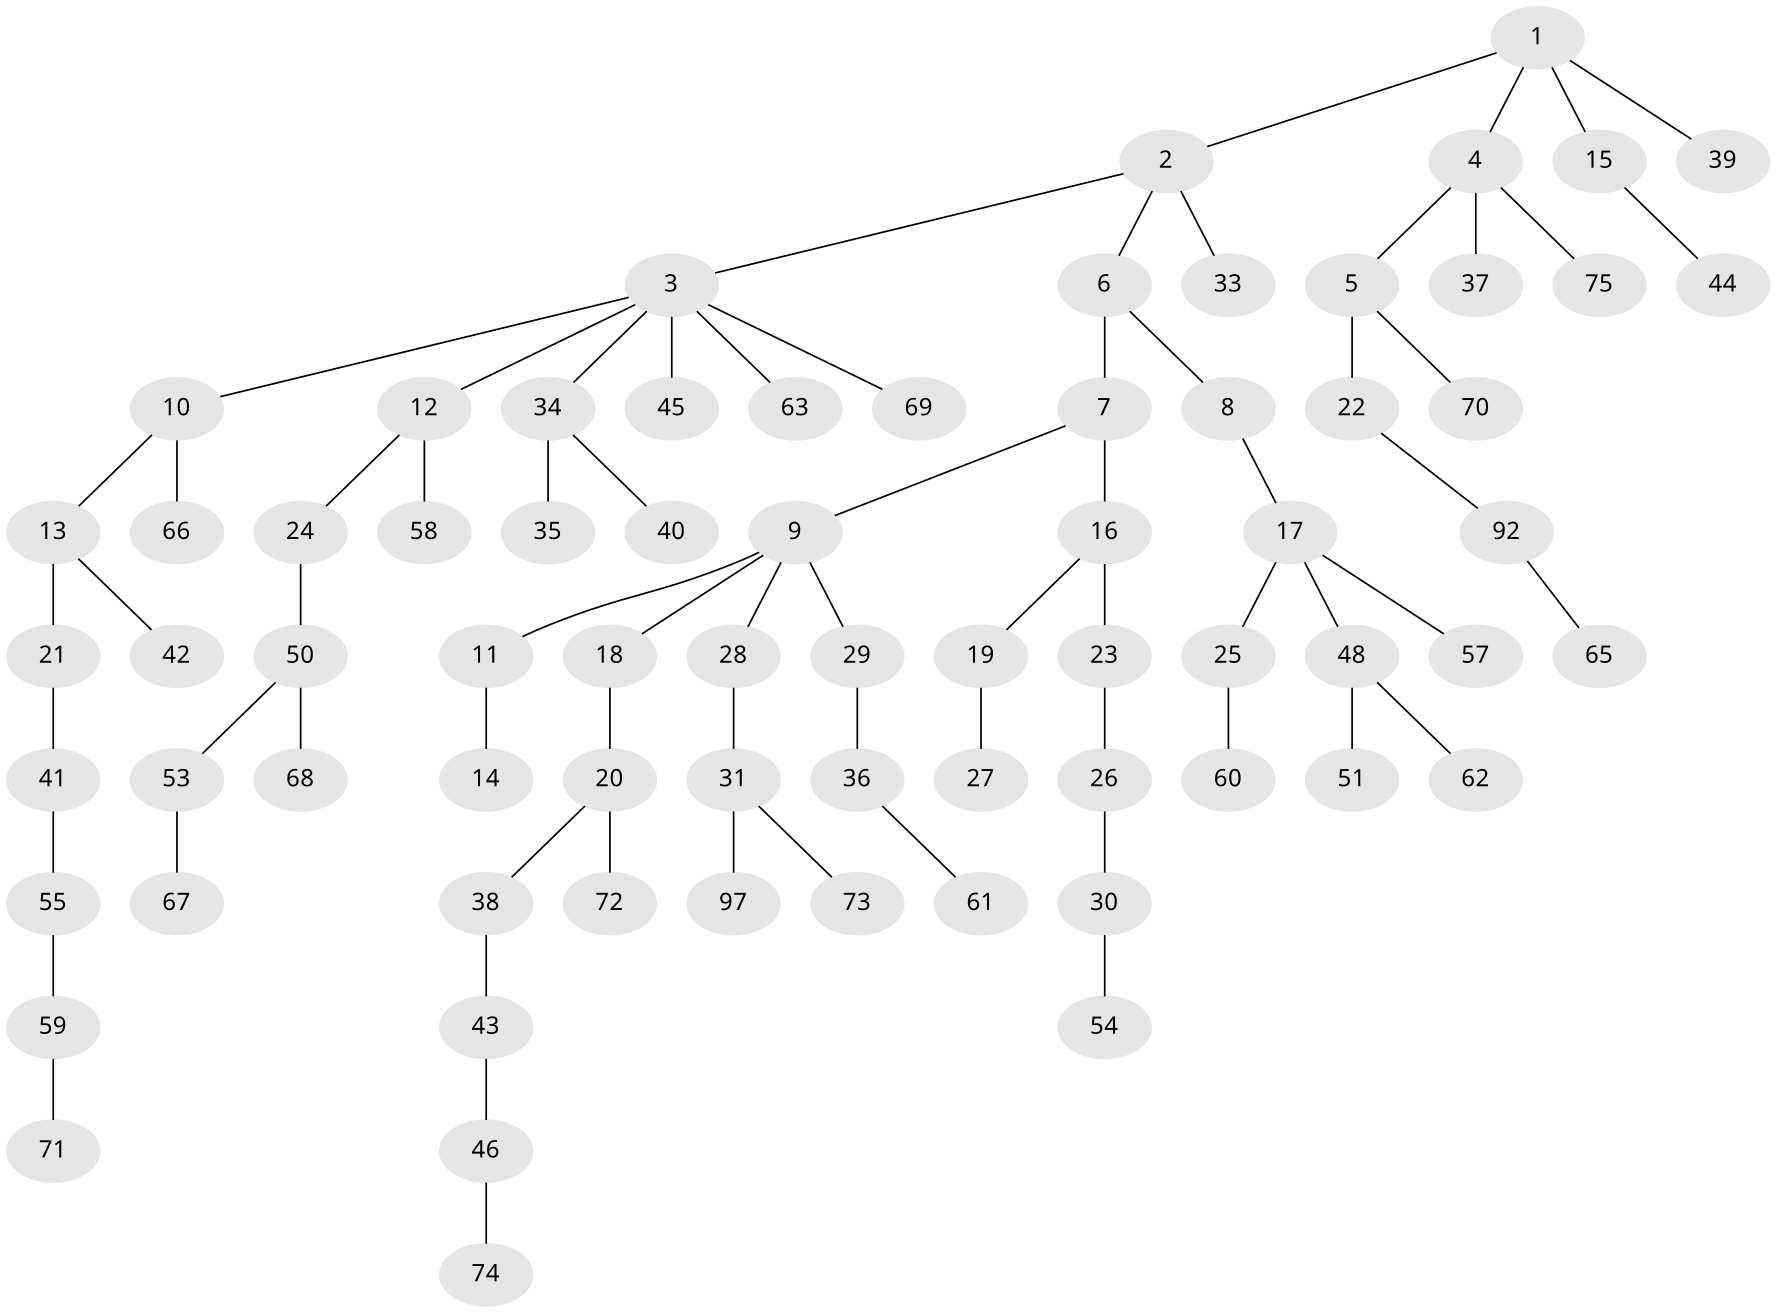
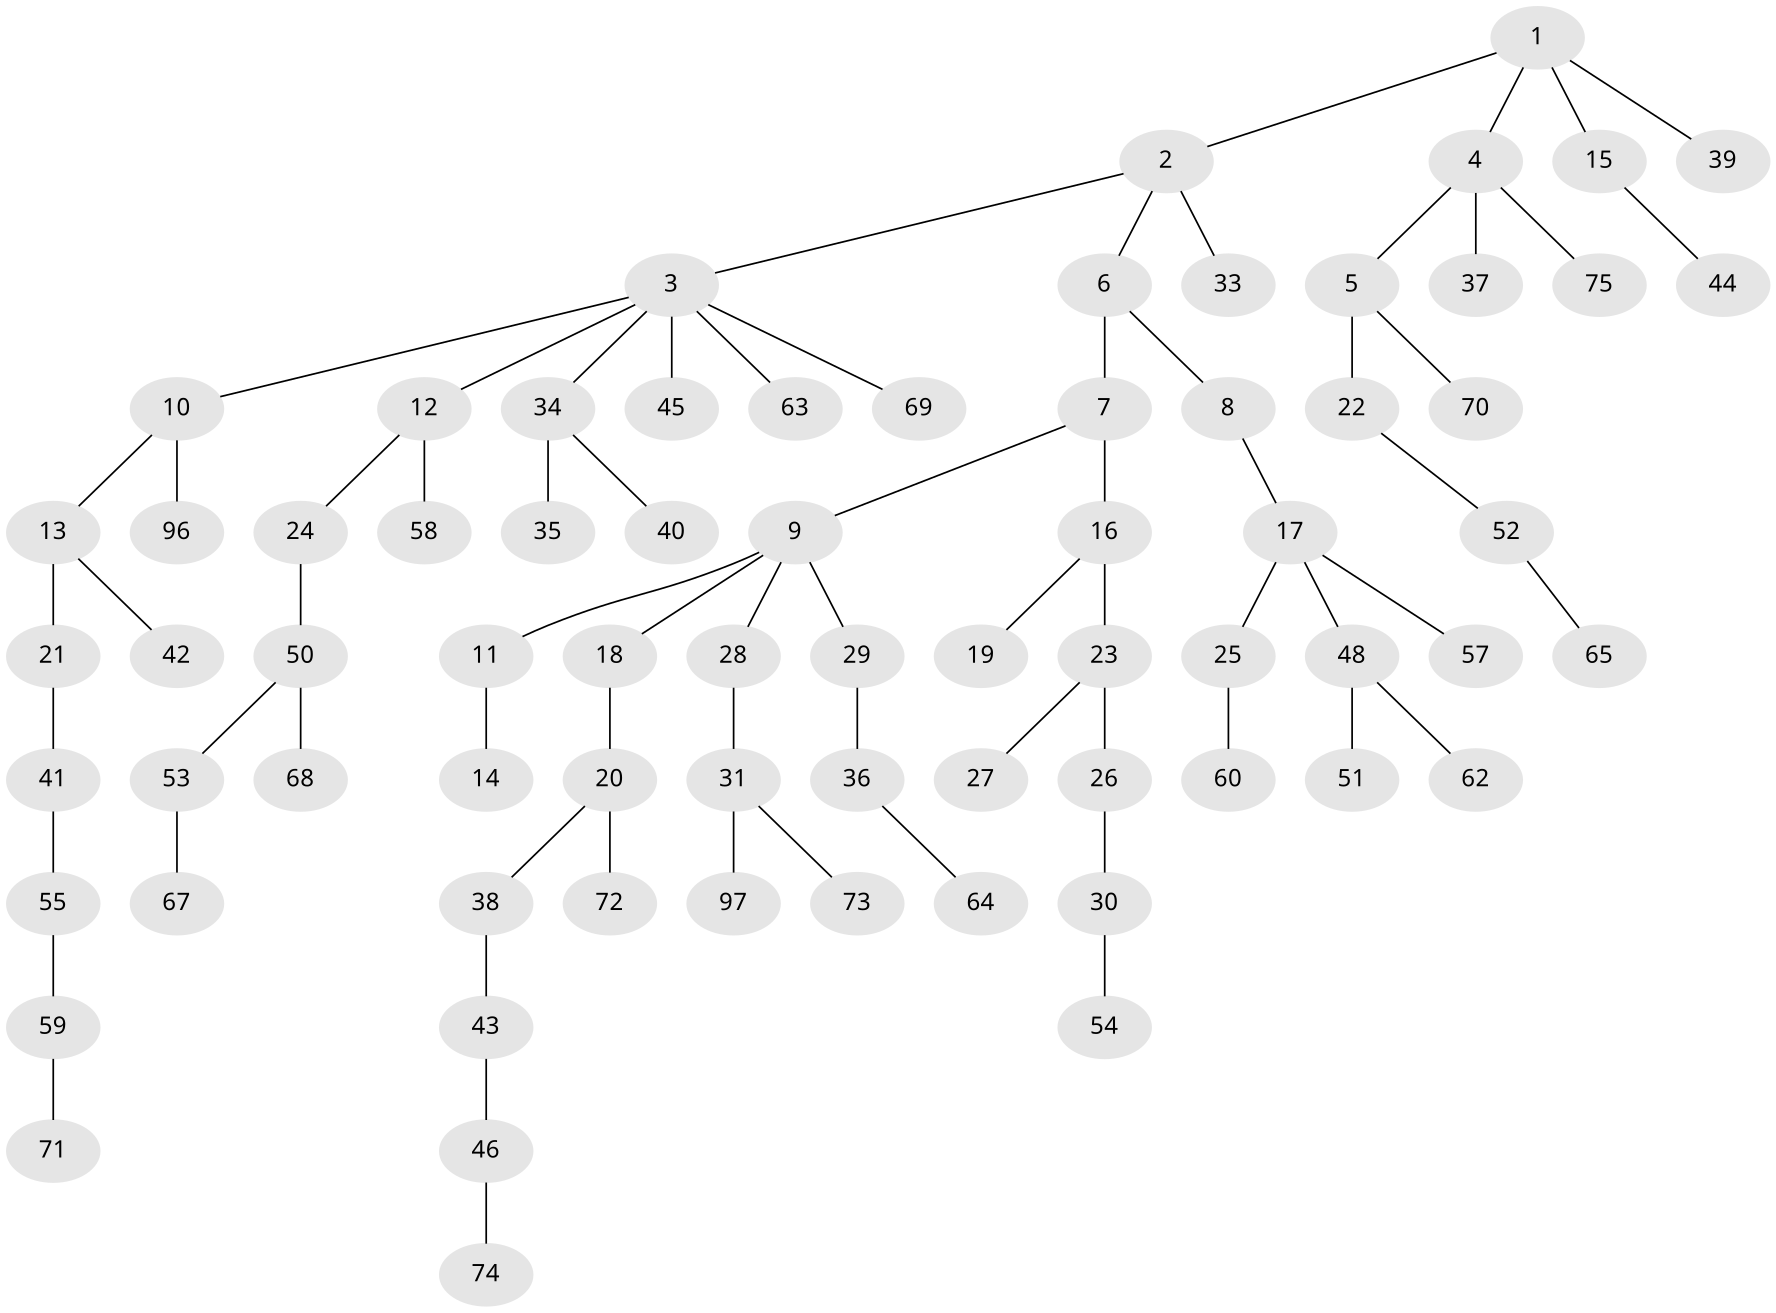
(177, 533) -> (177, 533)
(1507, 533) -> (1507, 533)
(981, 718) -> (1043, 718)
(981, 904) -> (981, 904)
